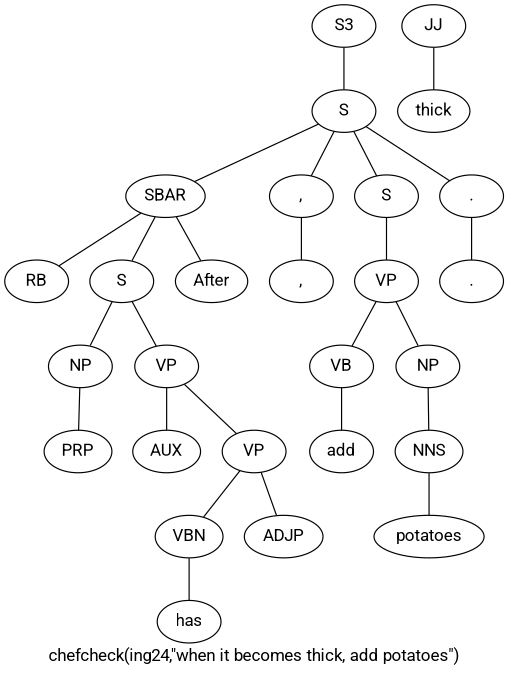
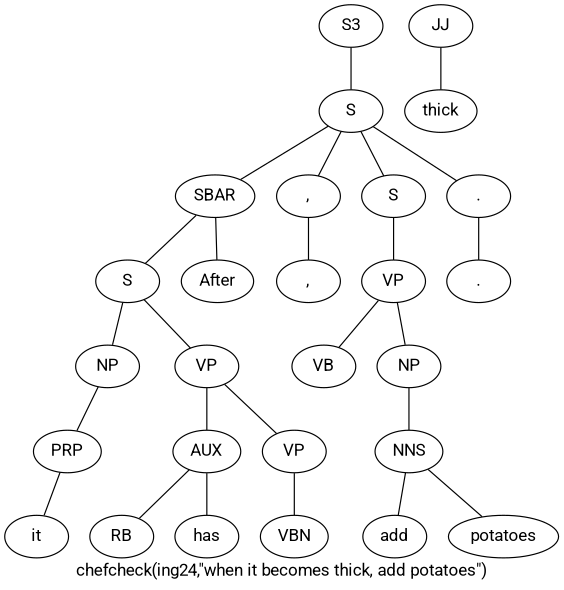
(100, 239) -> (164, 494)
(342, 409) -> (402, 494)
none -> (37, 537)
(284, 537) -> none
(189, 579) -> (207, 494)
